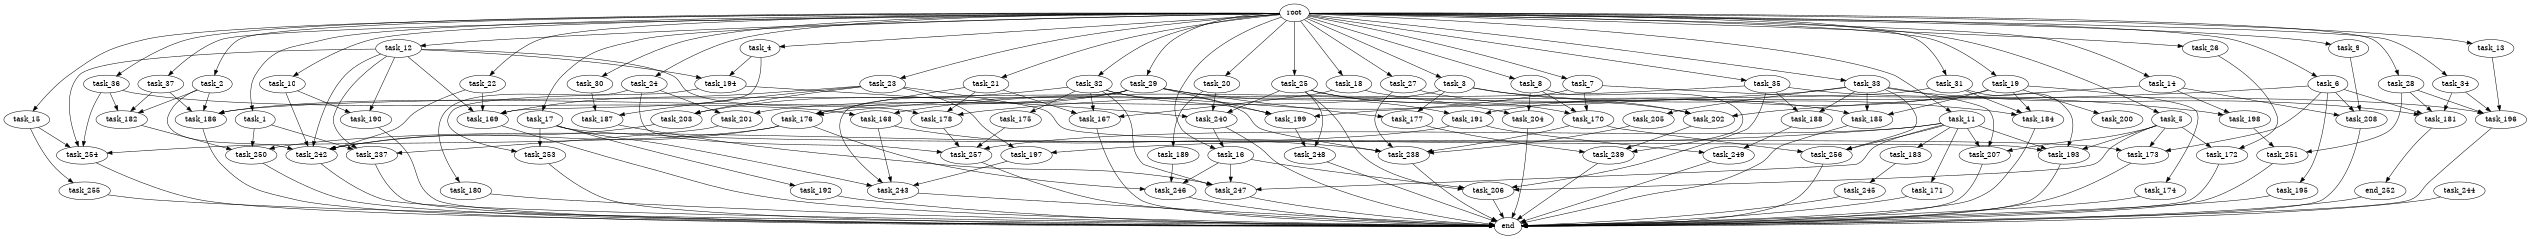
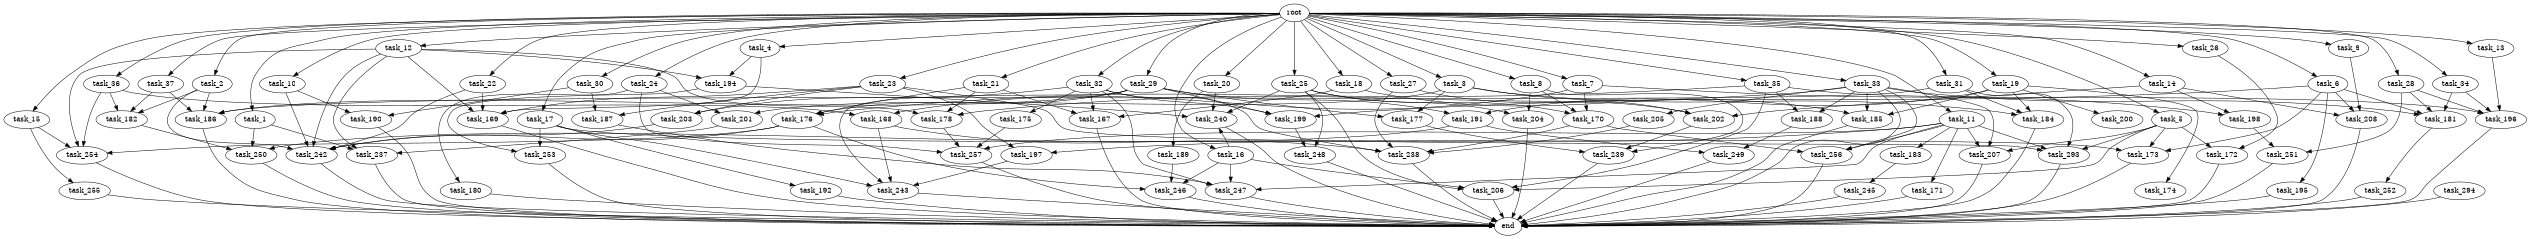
(383, 82) -> (481, 101)
(1217, 136) -> (1225, 139)
(2064, 155) -> (2064, 155)
(2380, 191) -> (2380, 191)
(2459, 191) -> (2459, 191)
(1834, 217) -> (1751, 178)
